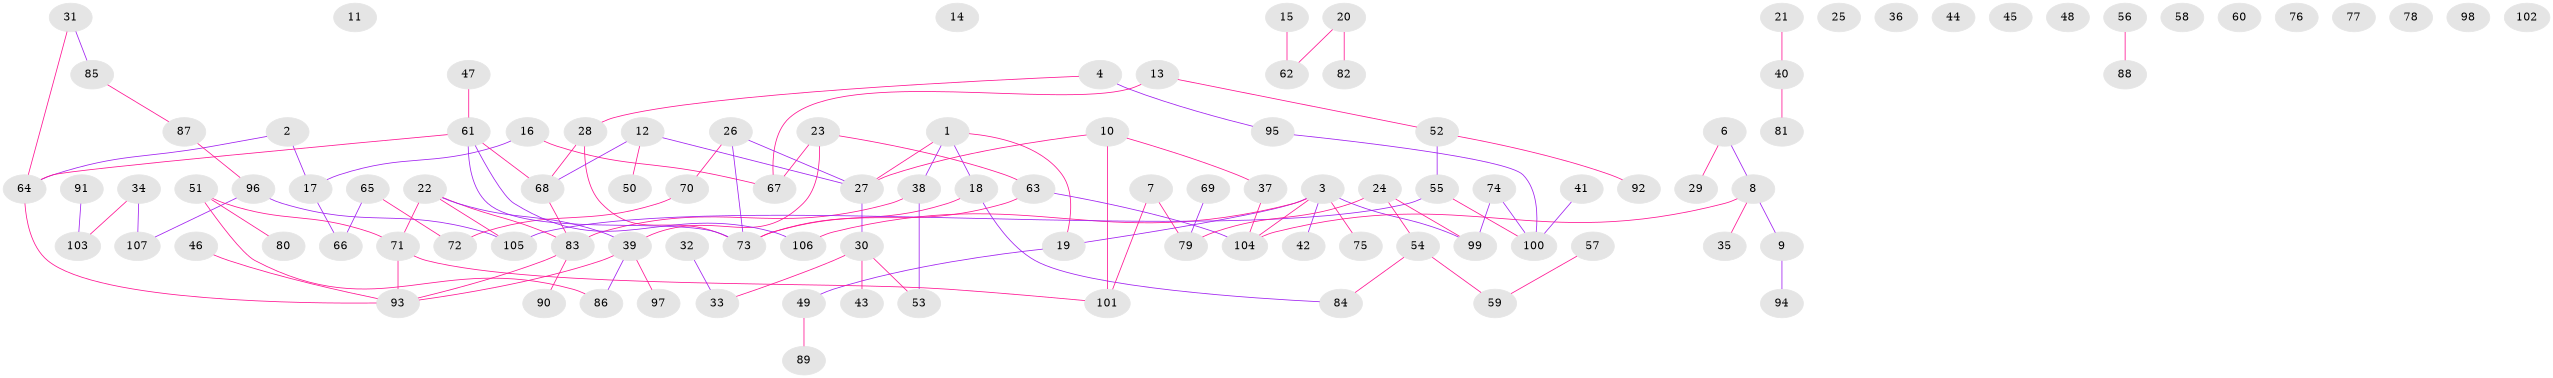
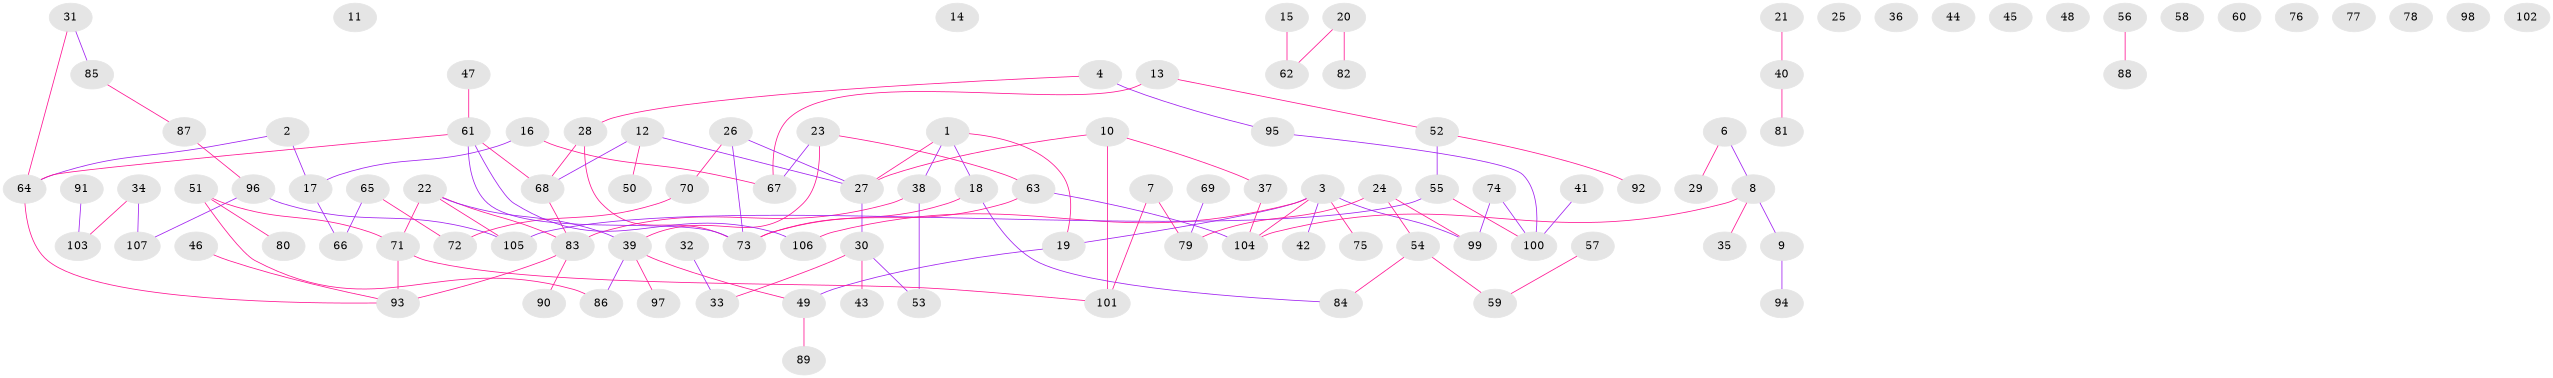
(800, 157) -> (800, 157)
(894, 278) -> (894, 278)
(508, 285) -> (711, 278)
